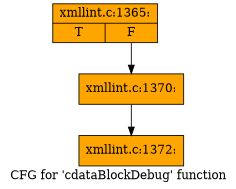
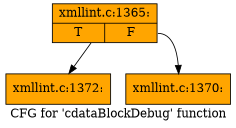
(131, 116) -> (82, 55)
